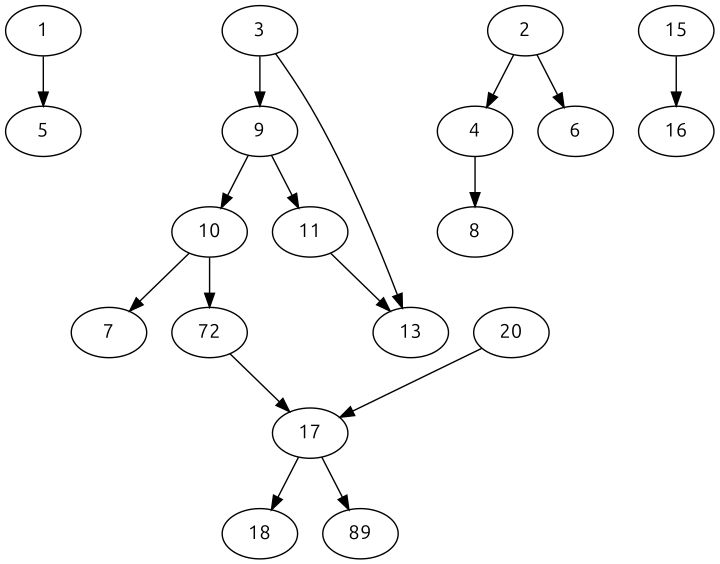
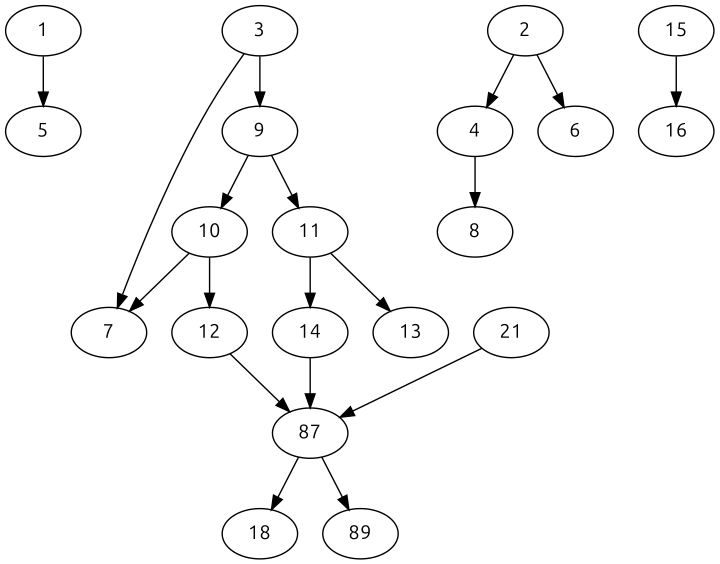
(344, 170) -> (176, 170)
(210, 333) -> (210, 333)
none -> (310, 333)
(511, 333) -> (511, 333)
(310, 433) -> (310, 433)
